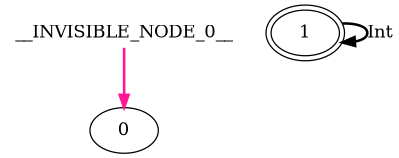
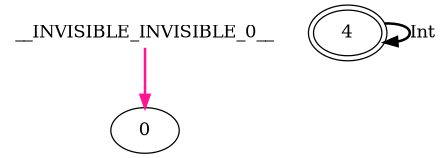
(124, 33) -> (145, 33)
(305, 33) -> (348, 33)
